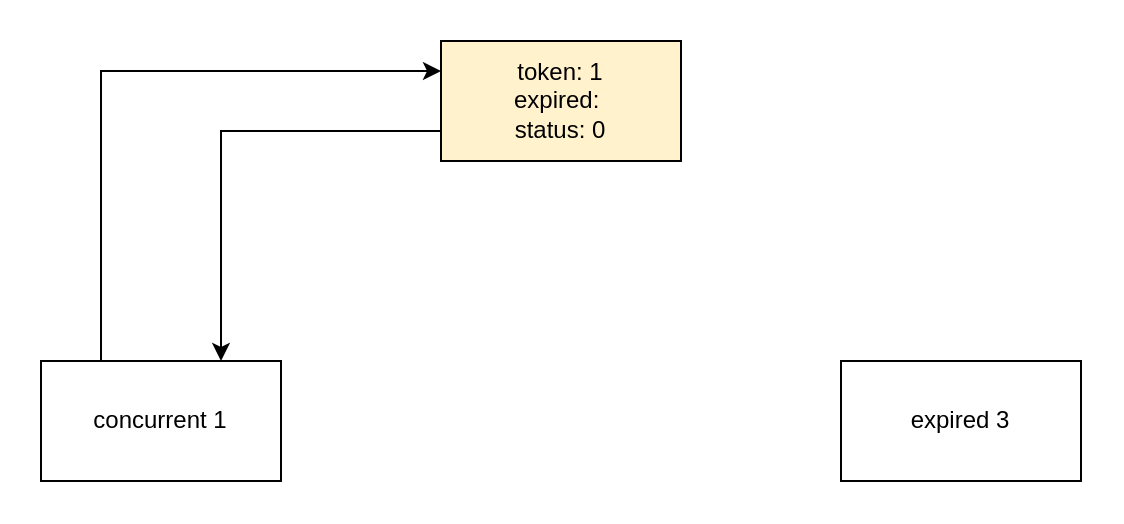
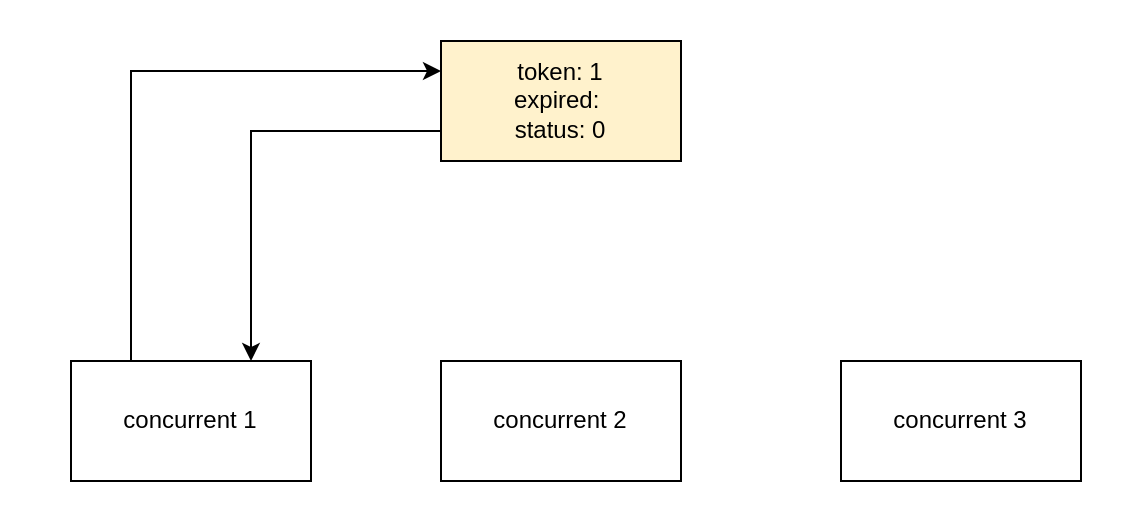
(161, 421) -> (191, 421)
none -> (561, 421)
(961, 421) -> (961, 421)
